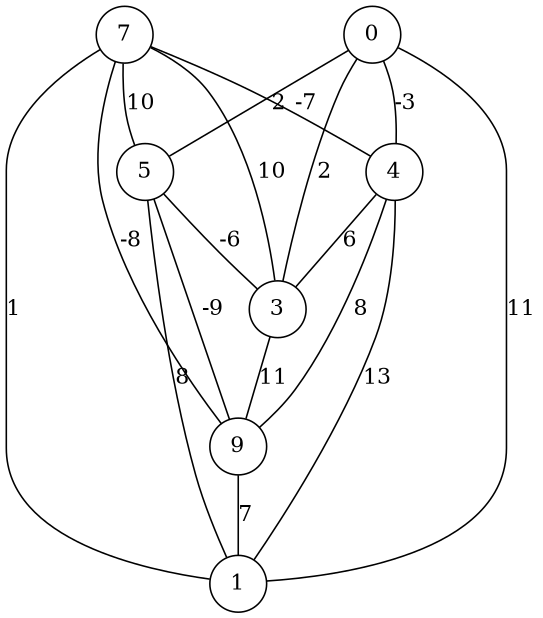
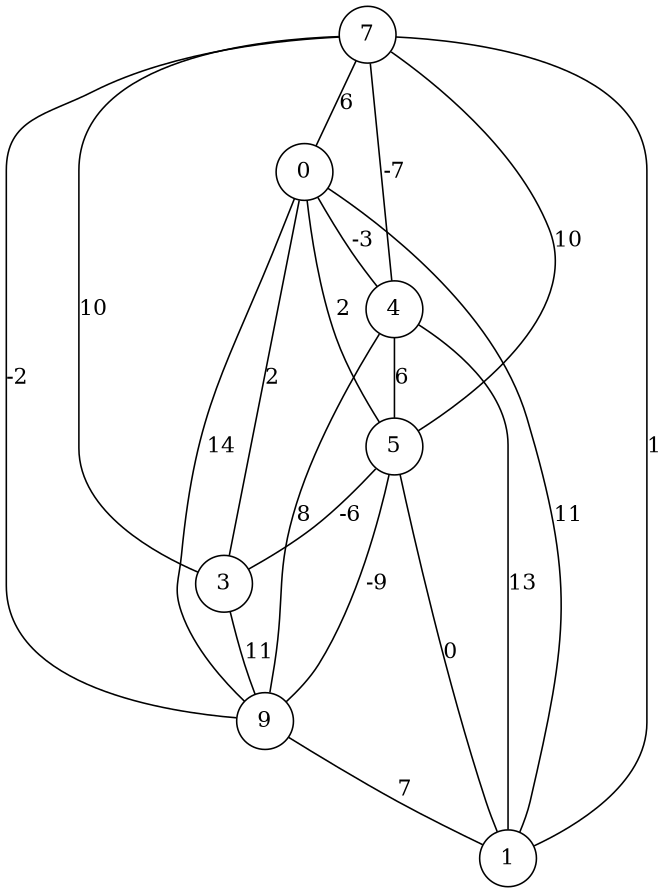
none -> (336, 103)
(131, 241) -> (17, 378)
(336, 241) -> (394, 378)
(183, 378) -> (451, 652)
none -> (198, 453)
